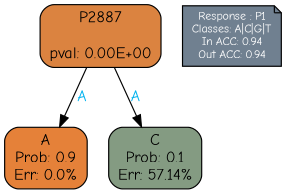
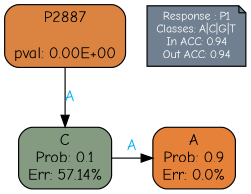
(76, 92) -> (126, 158)
